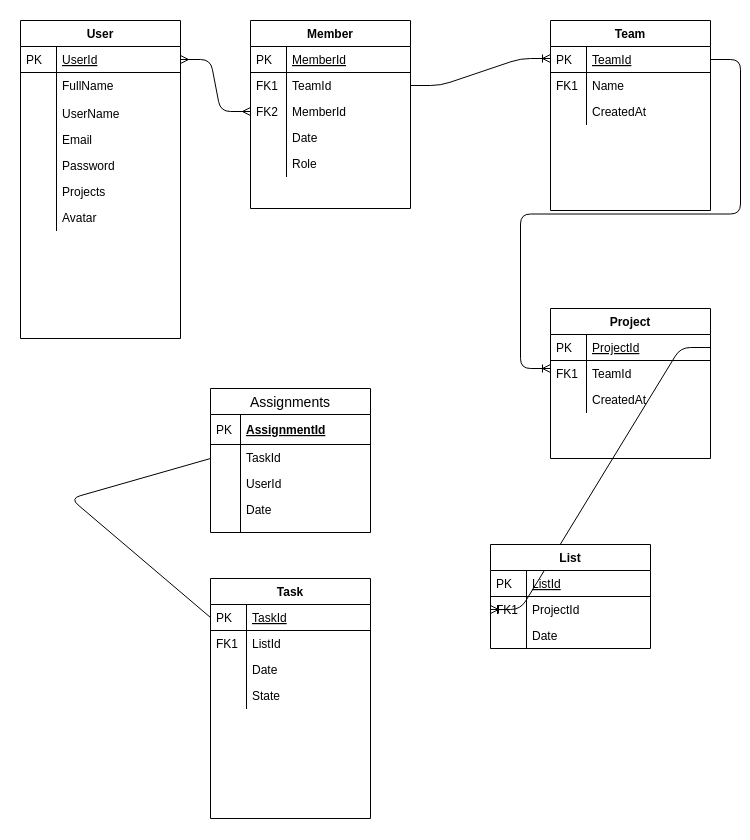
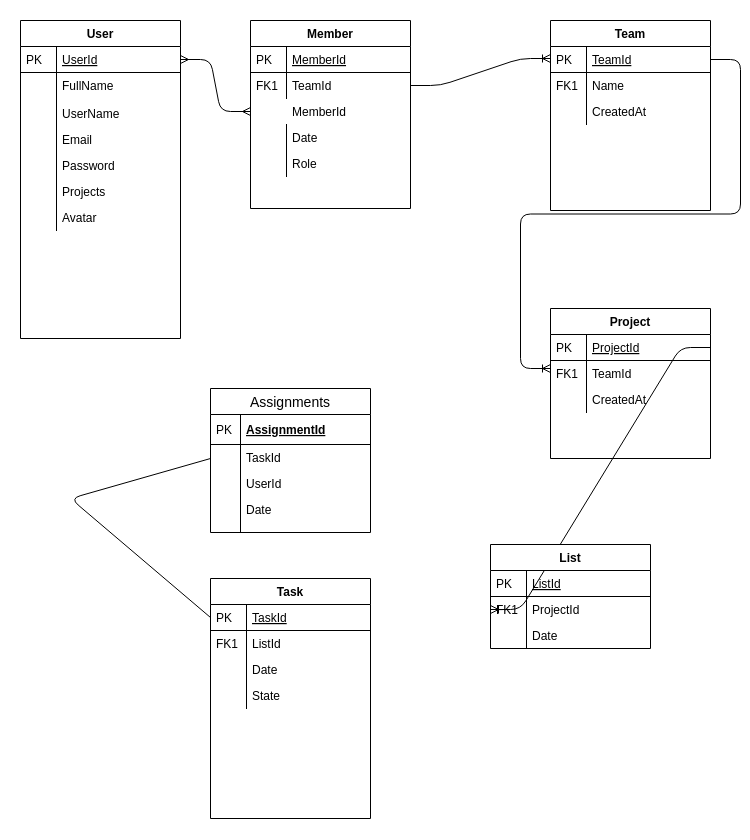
(269, 112) -> none
